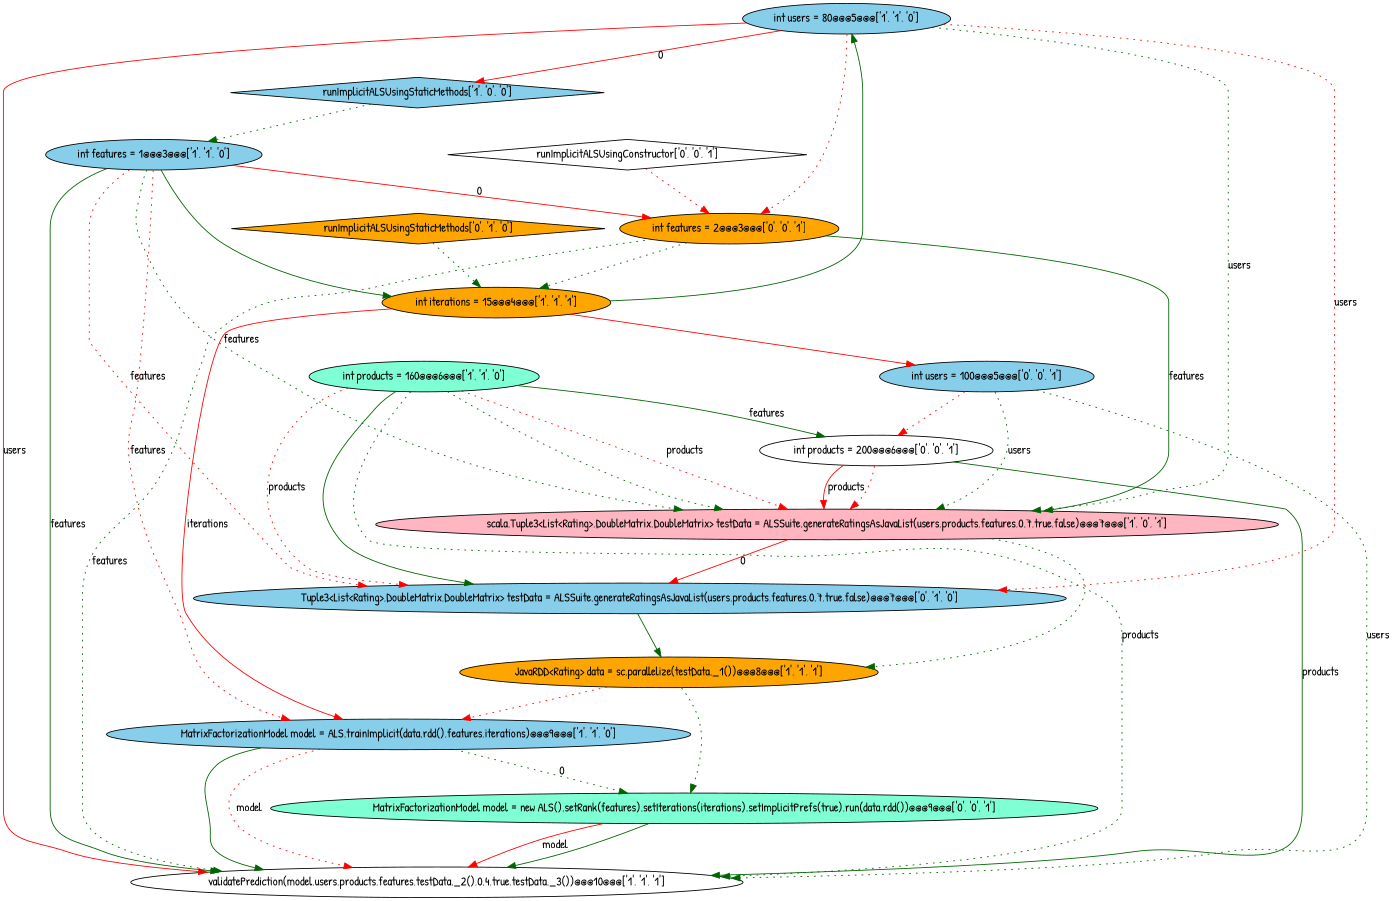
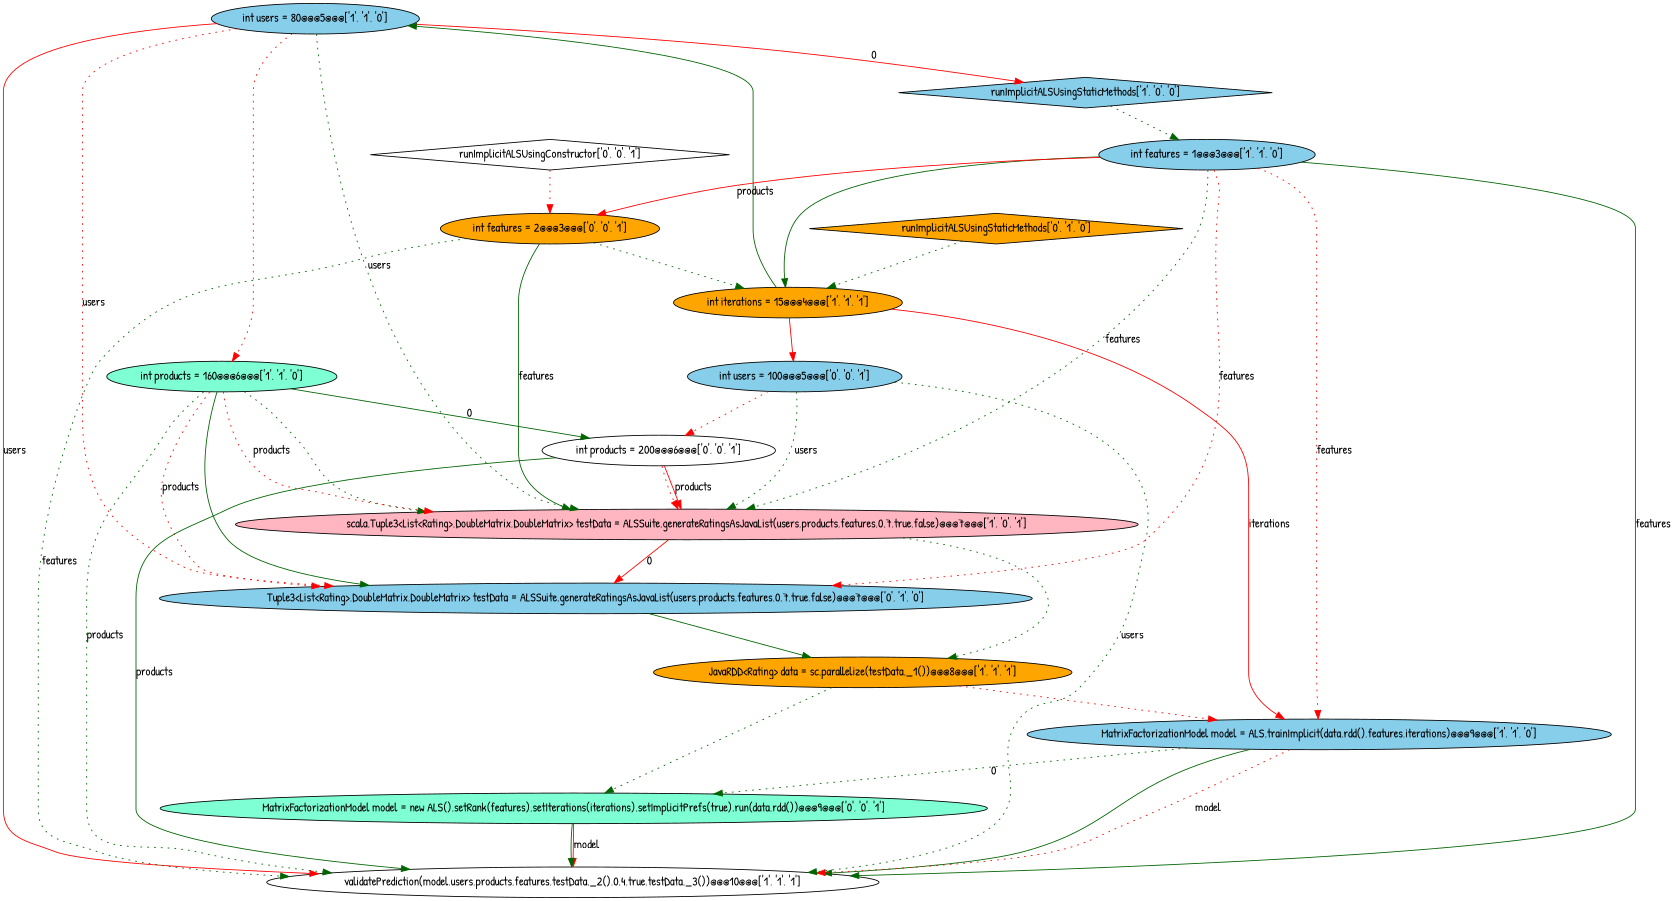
(832, 134) -> (253, 188)
(480, 192) -> (755, 192)
(767, 414) -> (470, 414)
